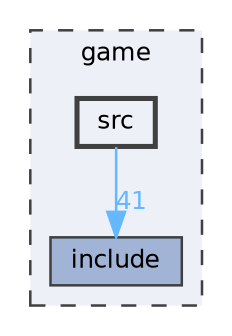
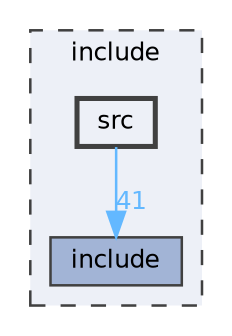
(116, 54) -> (116, 54)
